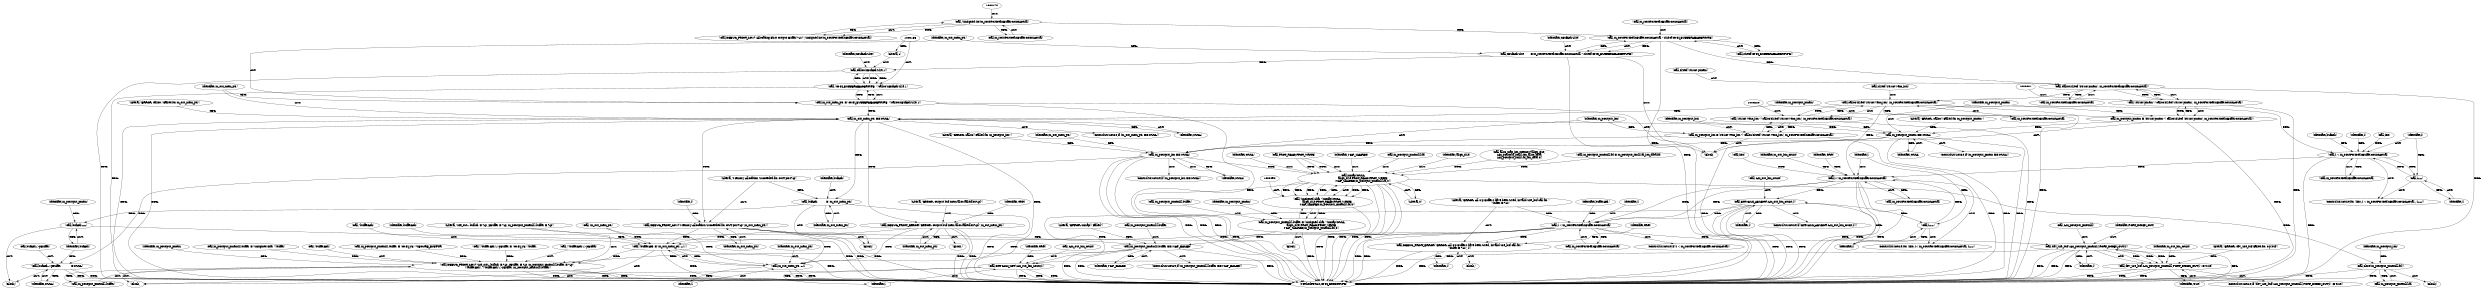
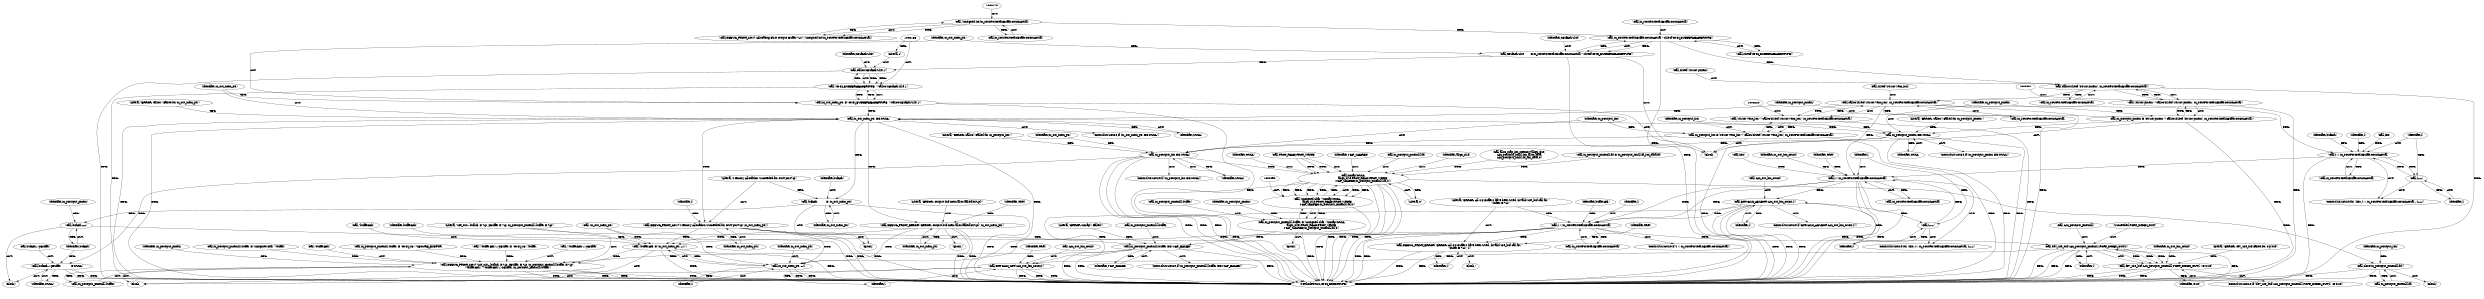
(2135, 225) -> (2135, 225)
(1103, 237) -> (1103, 237)
